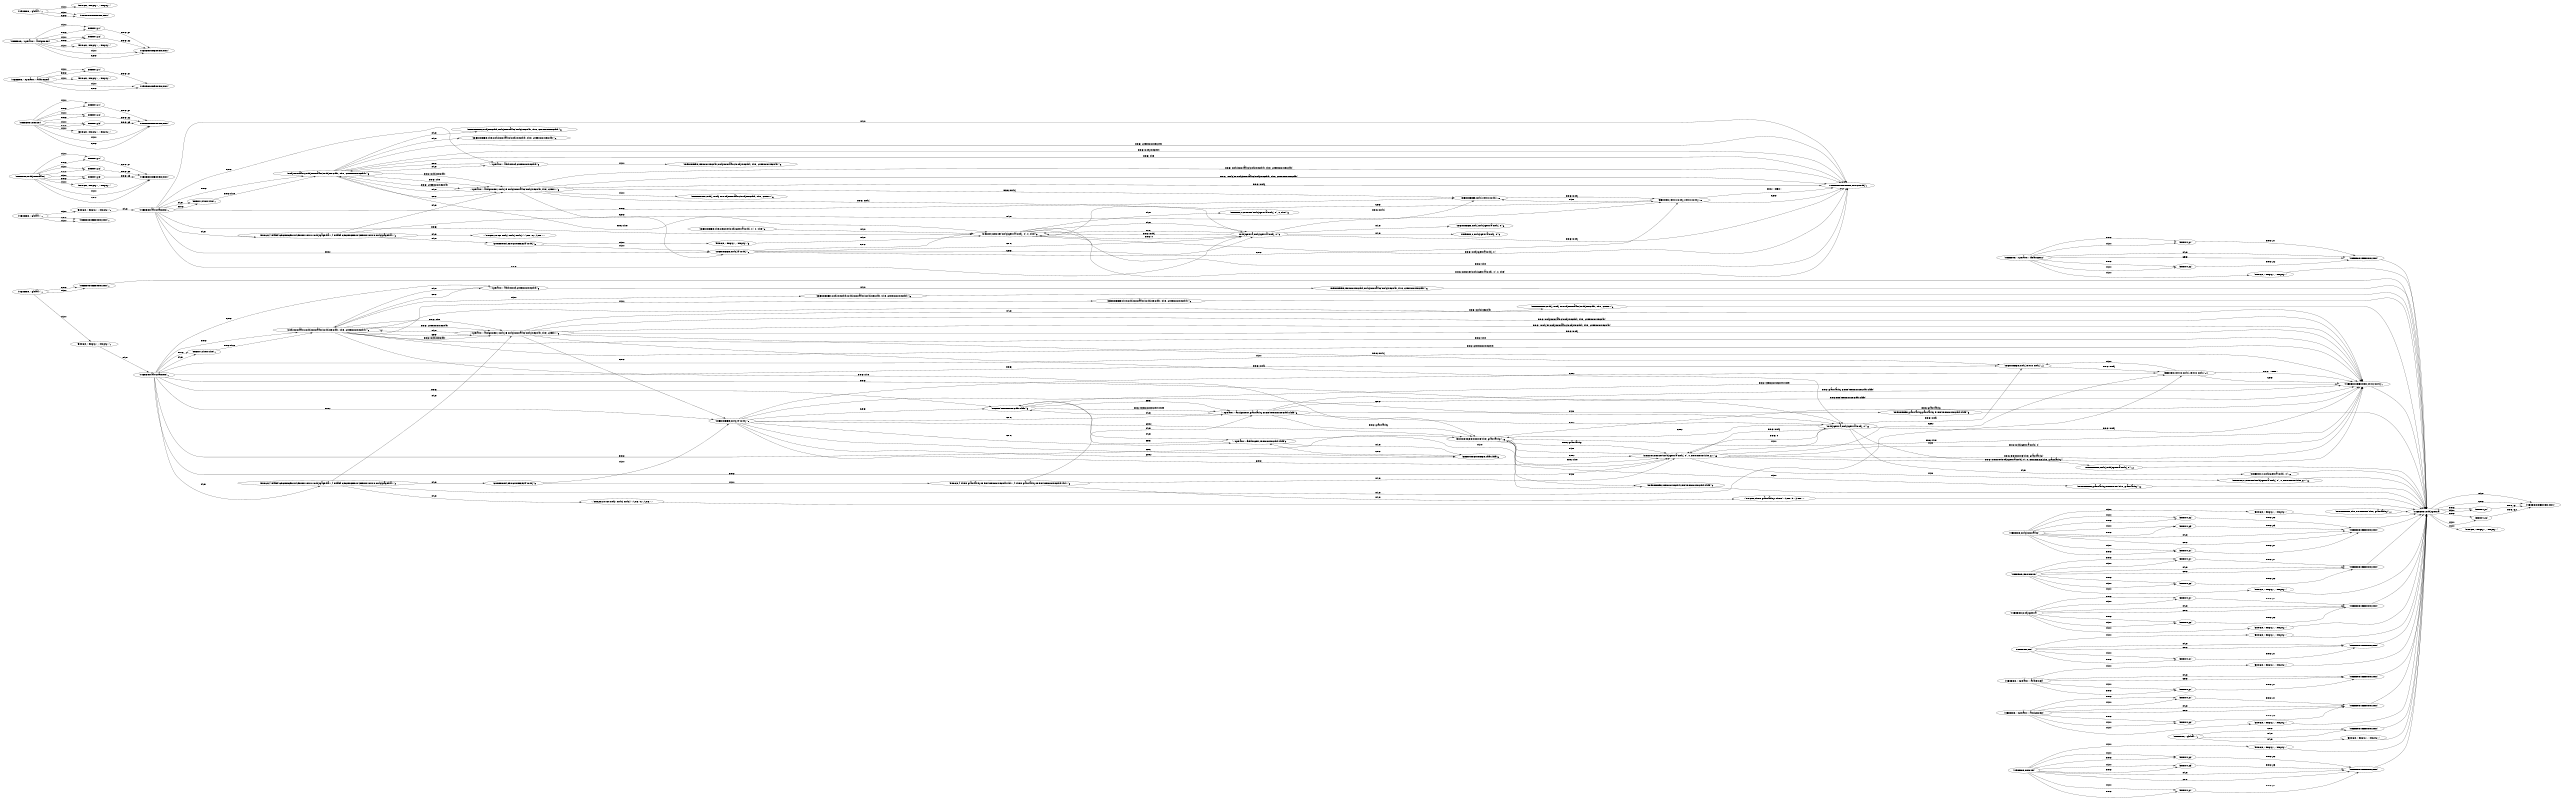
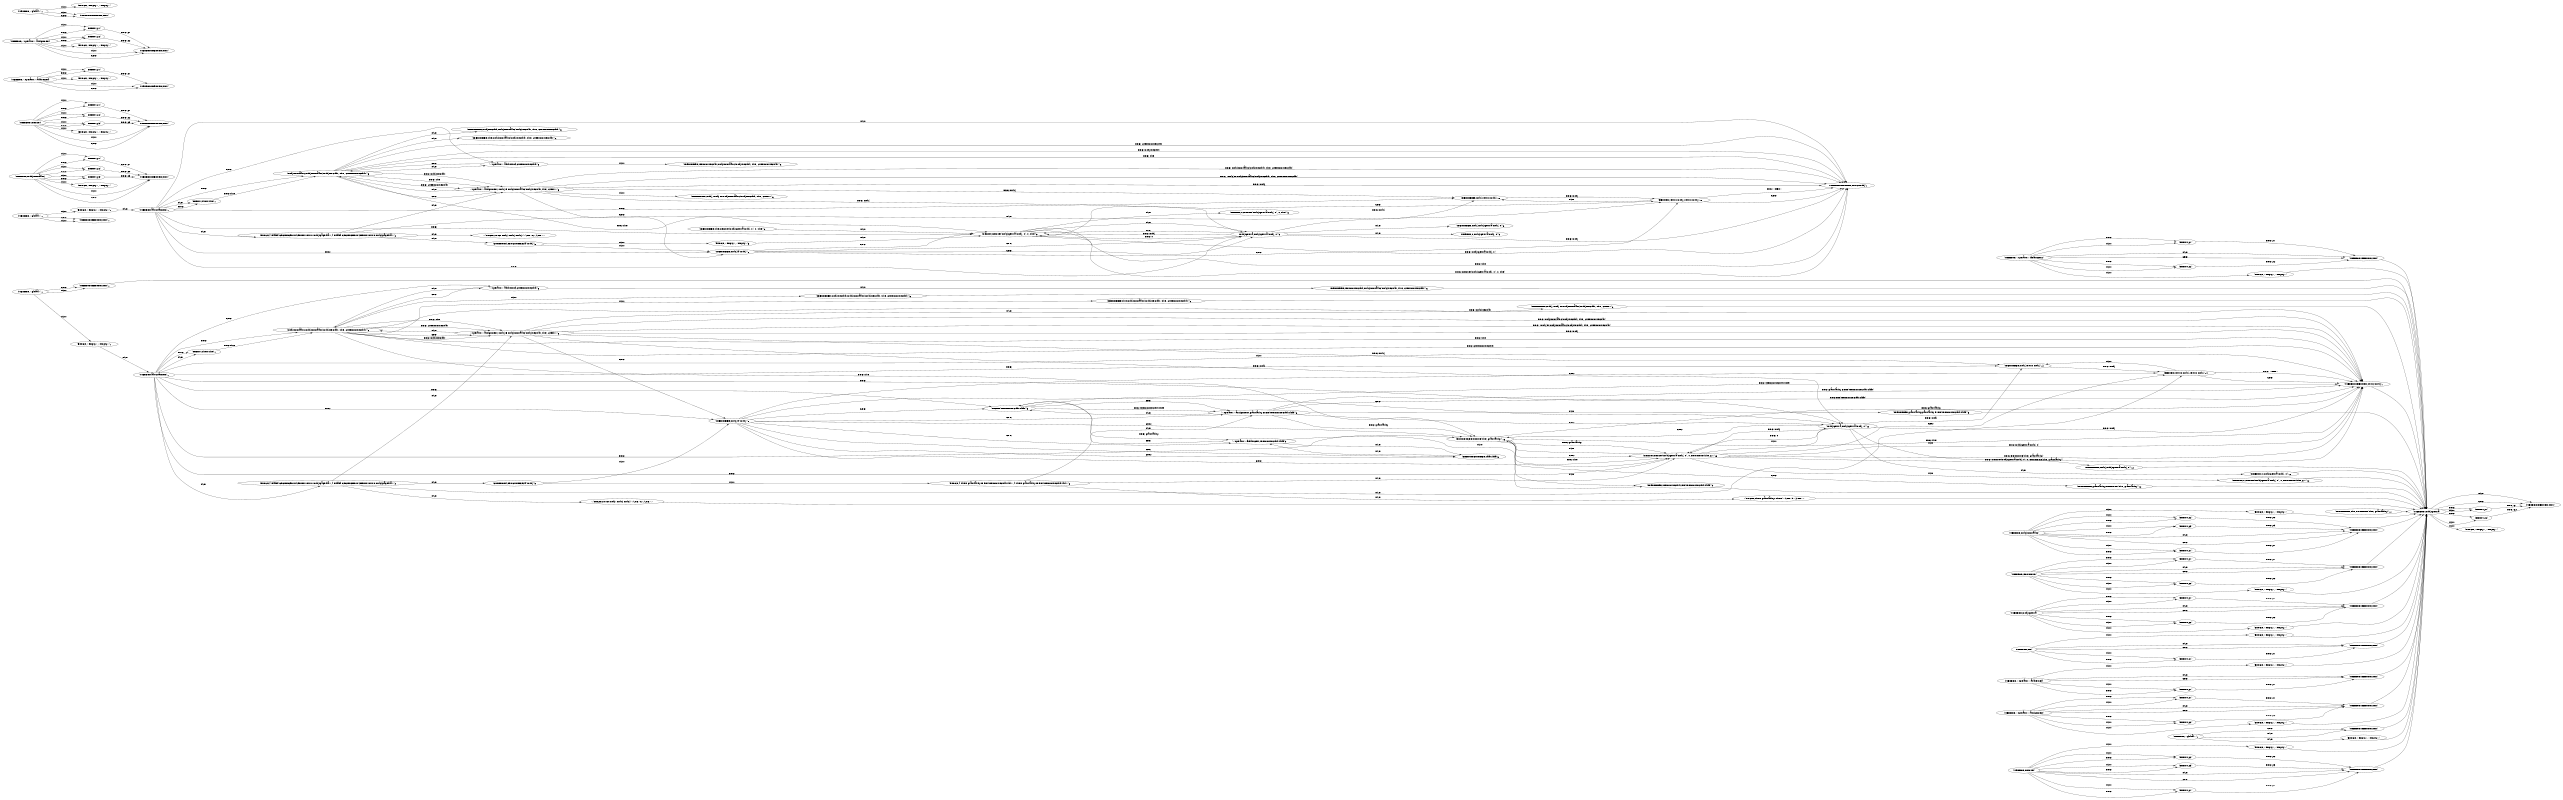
(1149, 434) -> (1149, 434)
(1379, 451) -> (1379, 451)
(1774, 475) -> (1774, 475)
